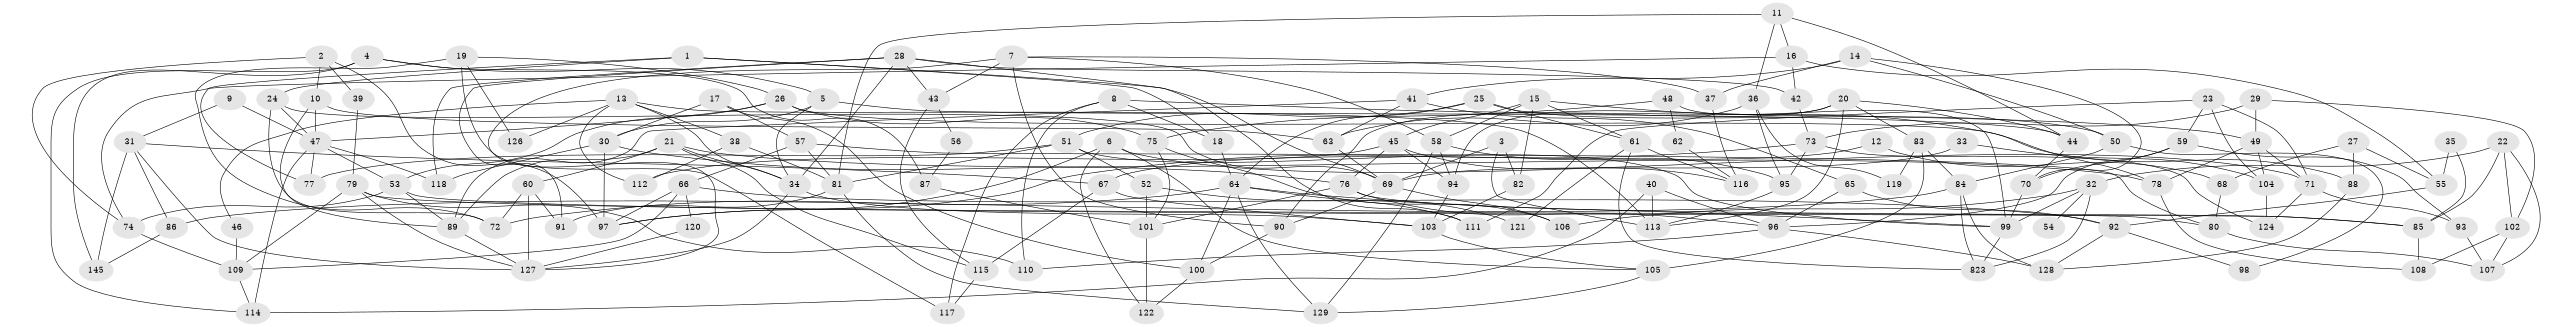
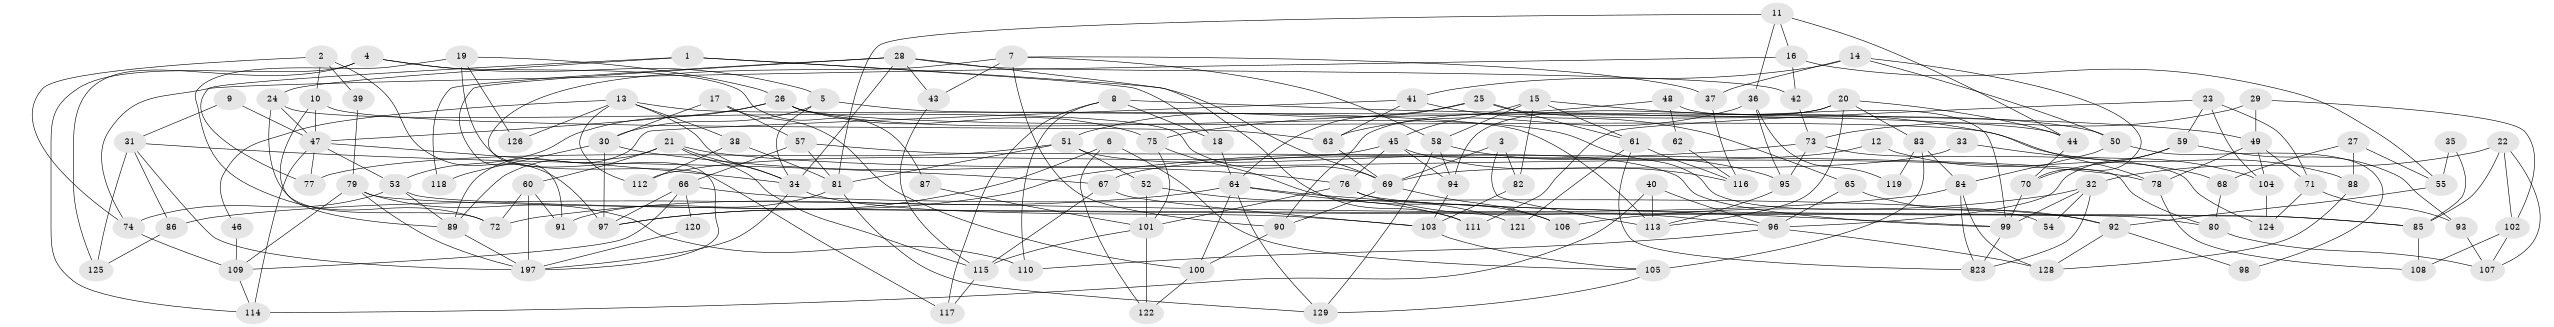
none -> (1549, 131)
(956, 142) -> none
(378, 161) -> (466, 154)
(1710, 163) -> none
none -> (1061, 244)
(96, 270) -> (96, 270)
(528, 270) -> (528, 270)
